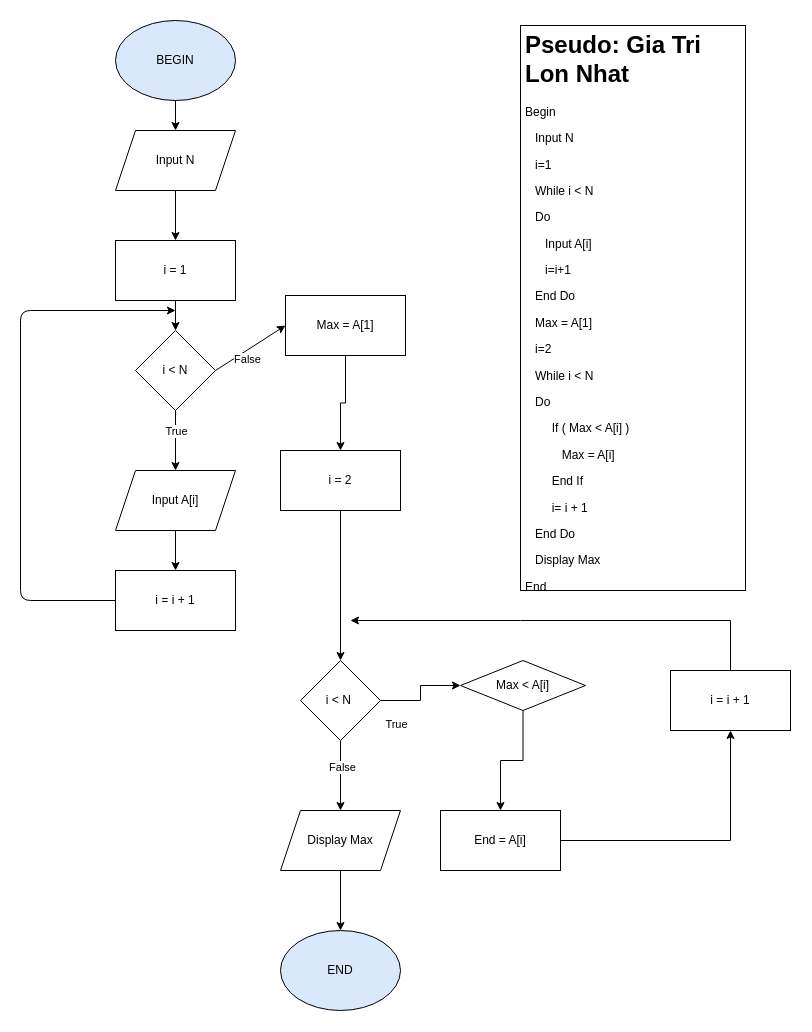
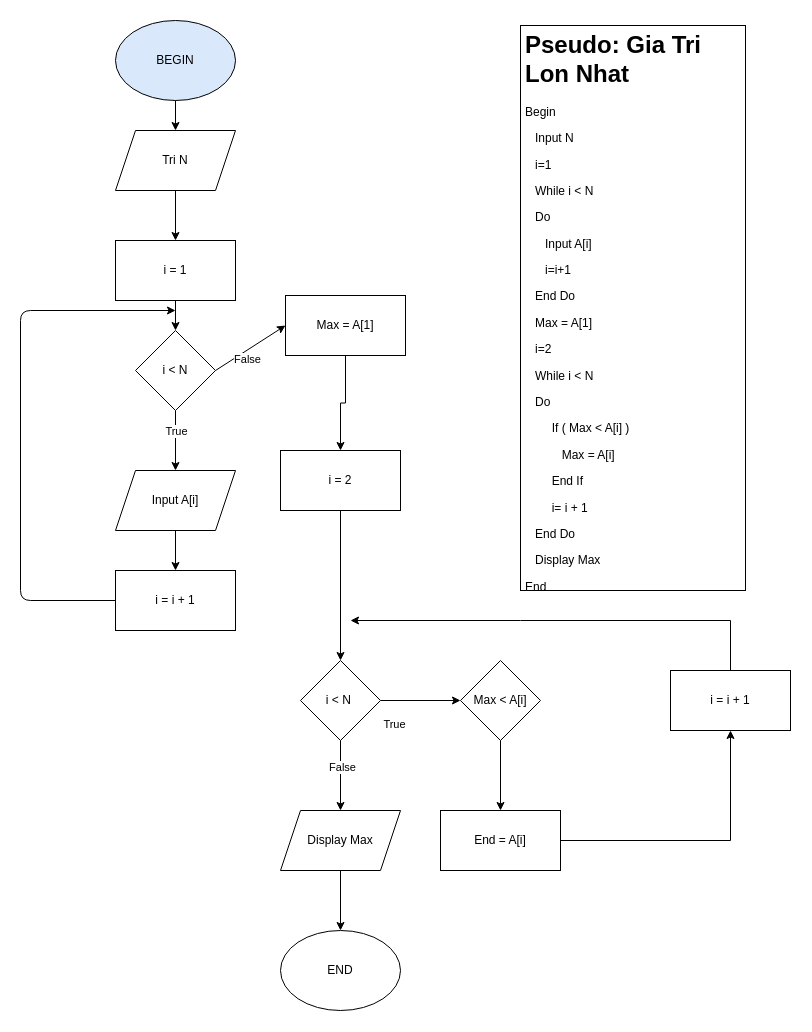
(176, 161) -> (176, 161)
(523, 686) -> (501, 701)
(341, 971) -> (341, 971)
